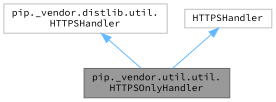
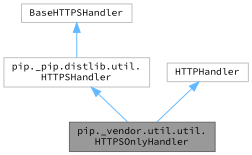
none -> (77, 13)
(86, 19) -> (77, 72)
(228, 19) -> (208, 72)
